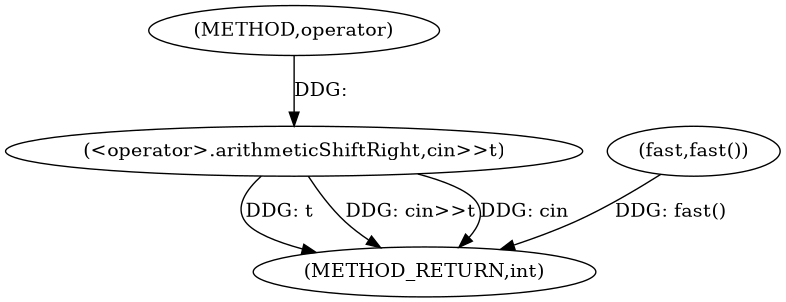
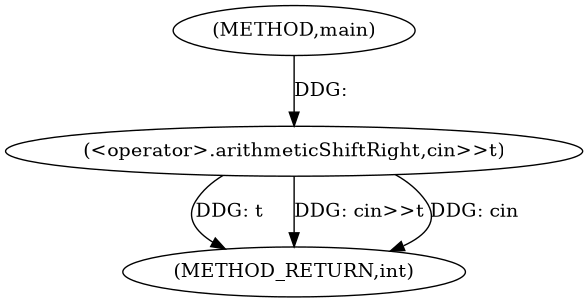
(294, 31) -> (294, 31)
(694, 151) -> none
